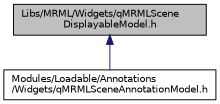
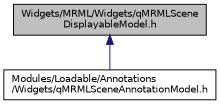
(110, 20) -> (110, 20)
